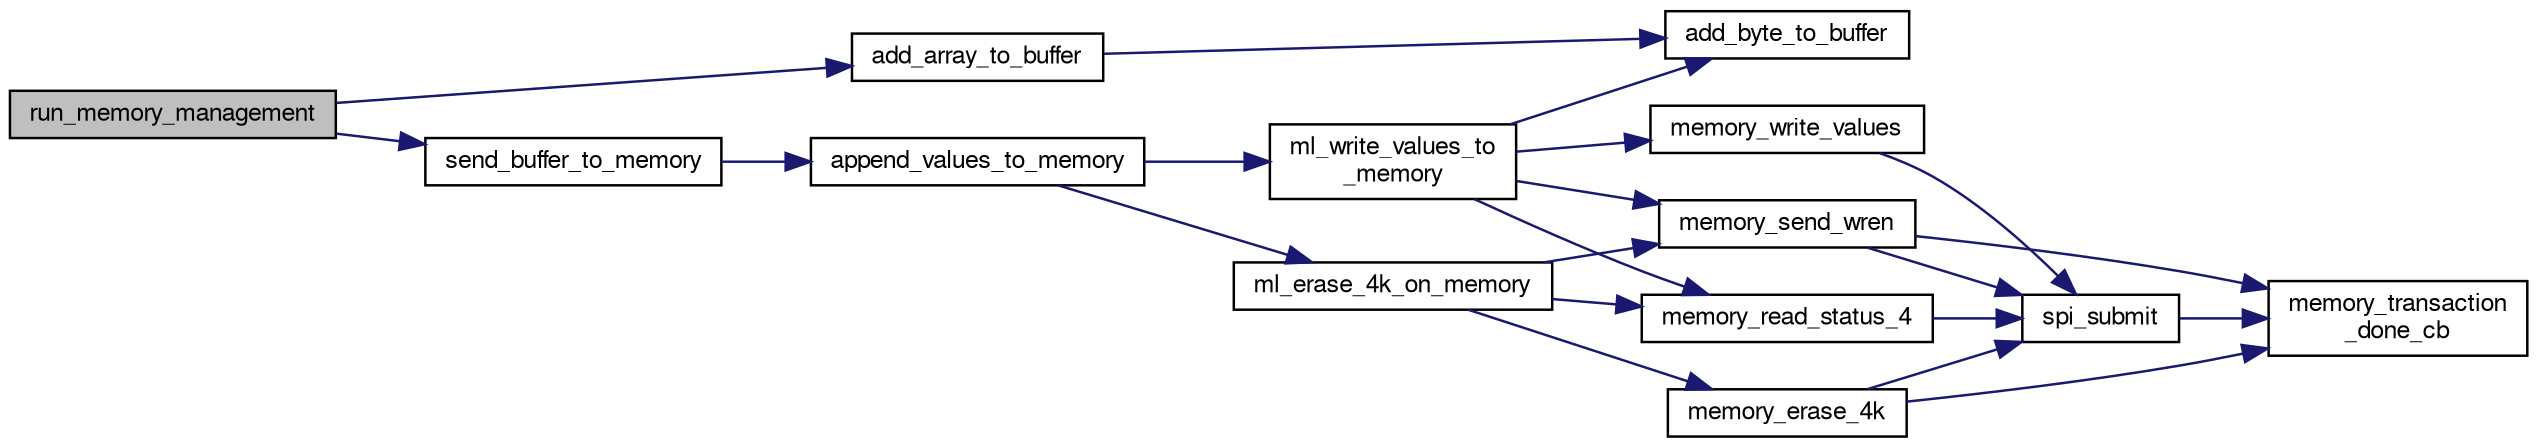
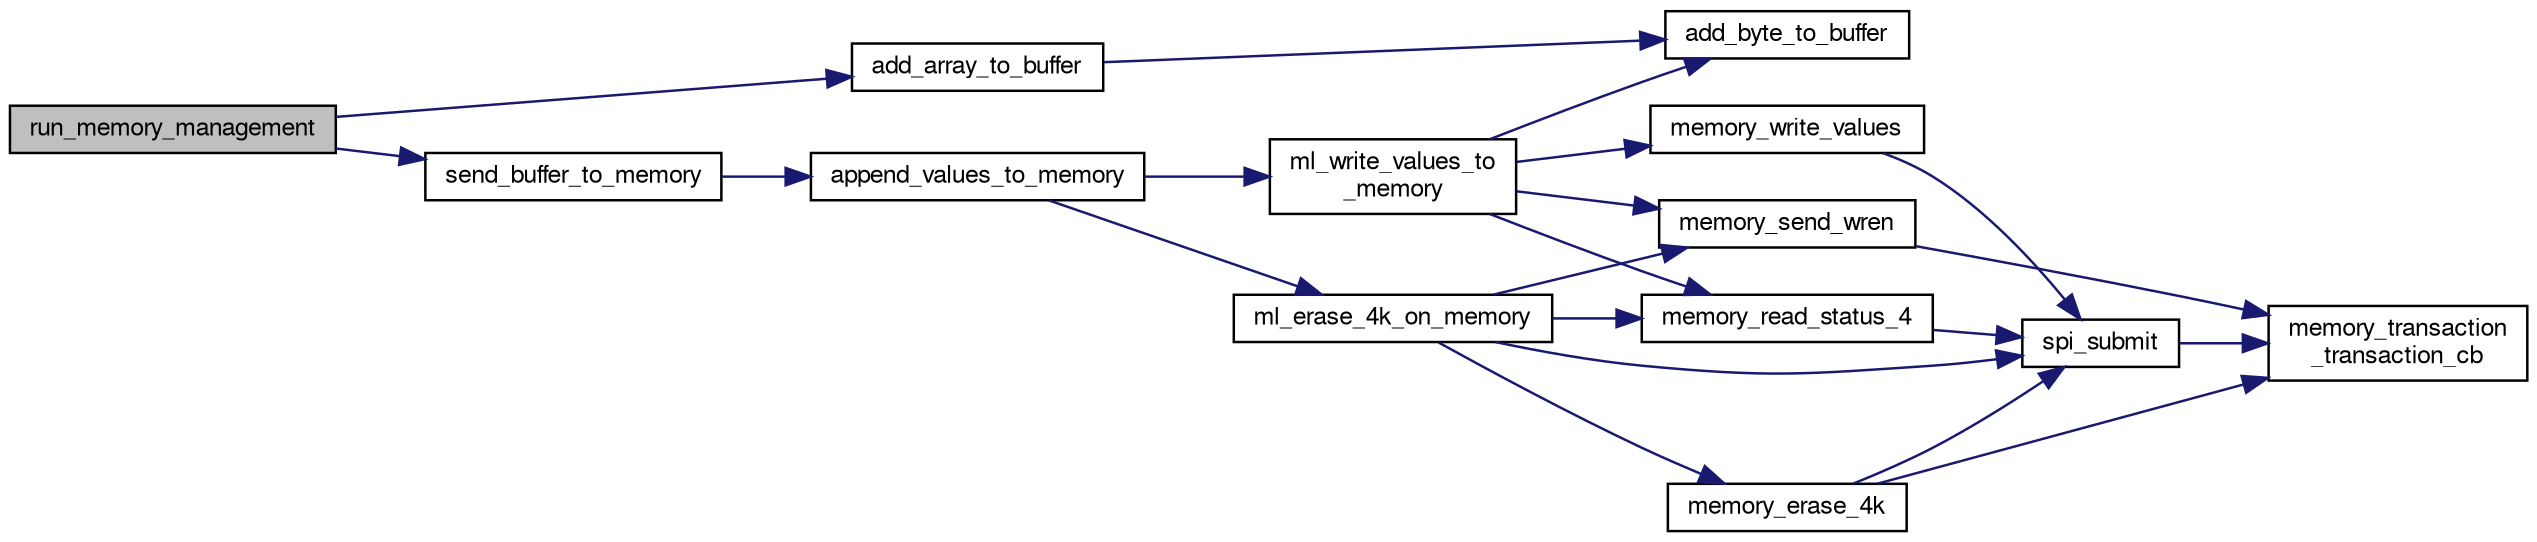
(1933, 268) -> (1745, 373)
(2398, 318) -> (2398, 343)
